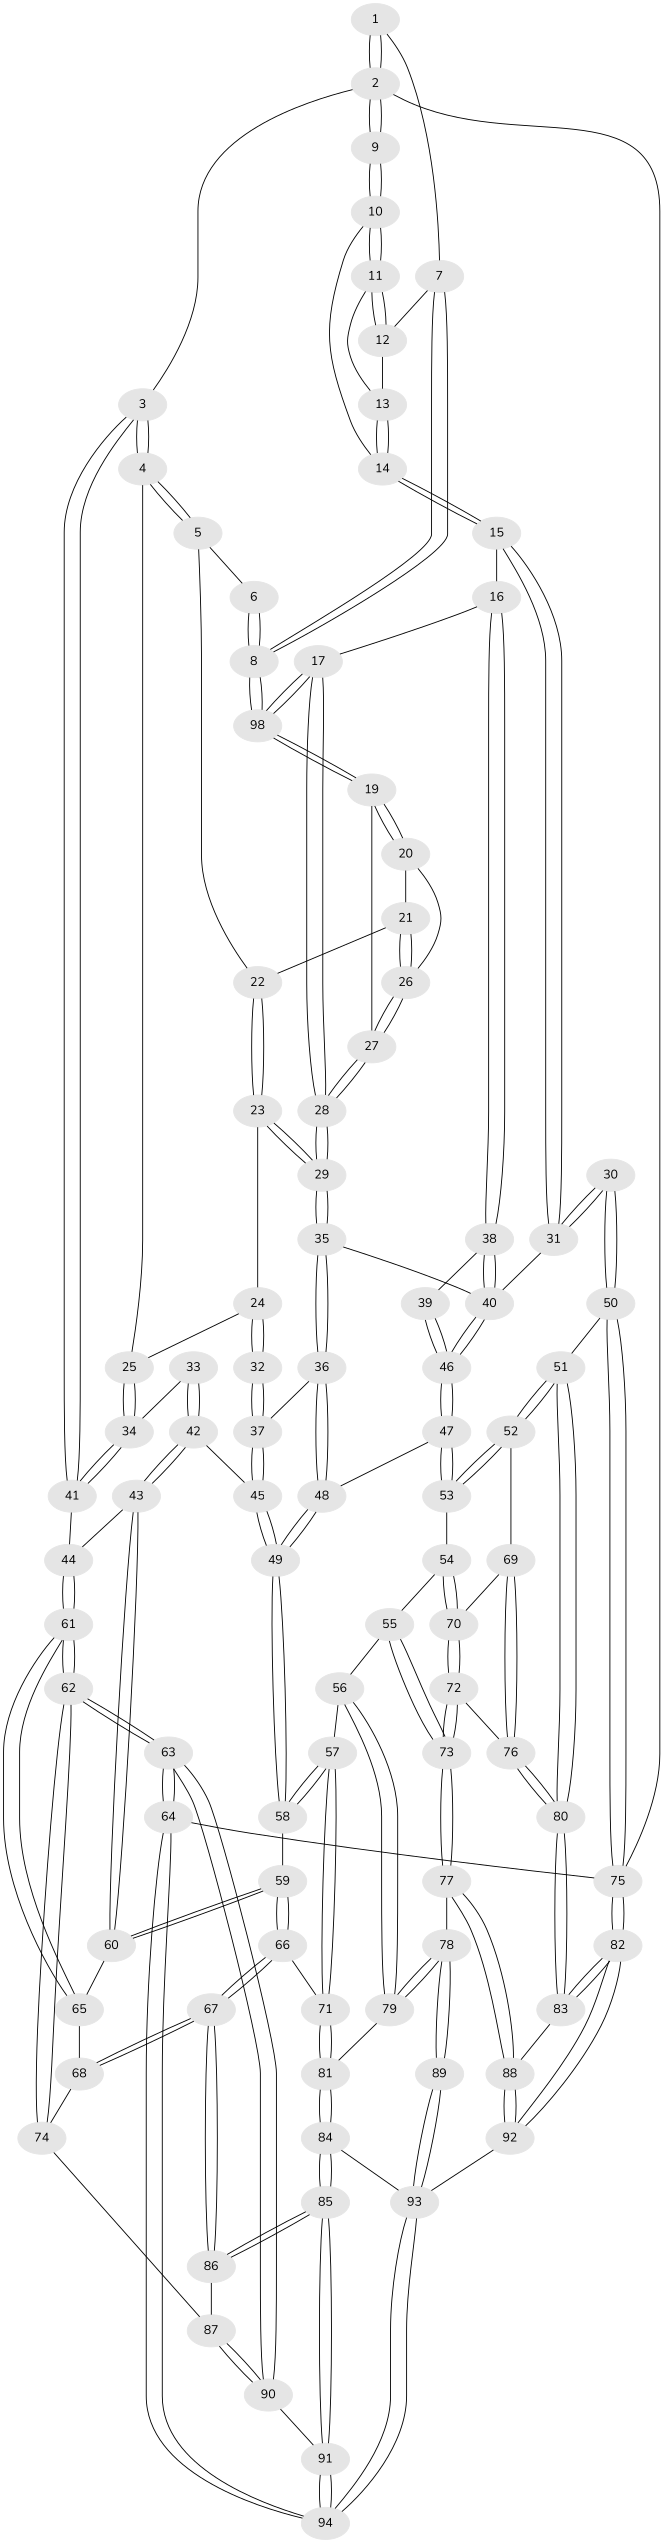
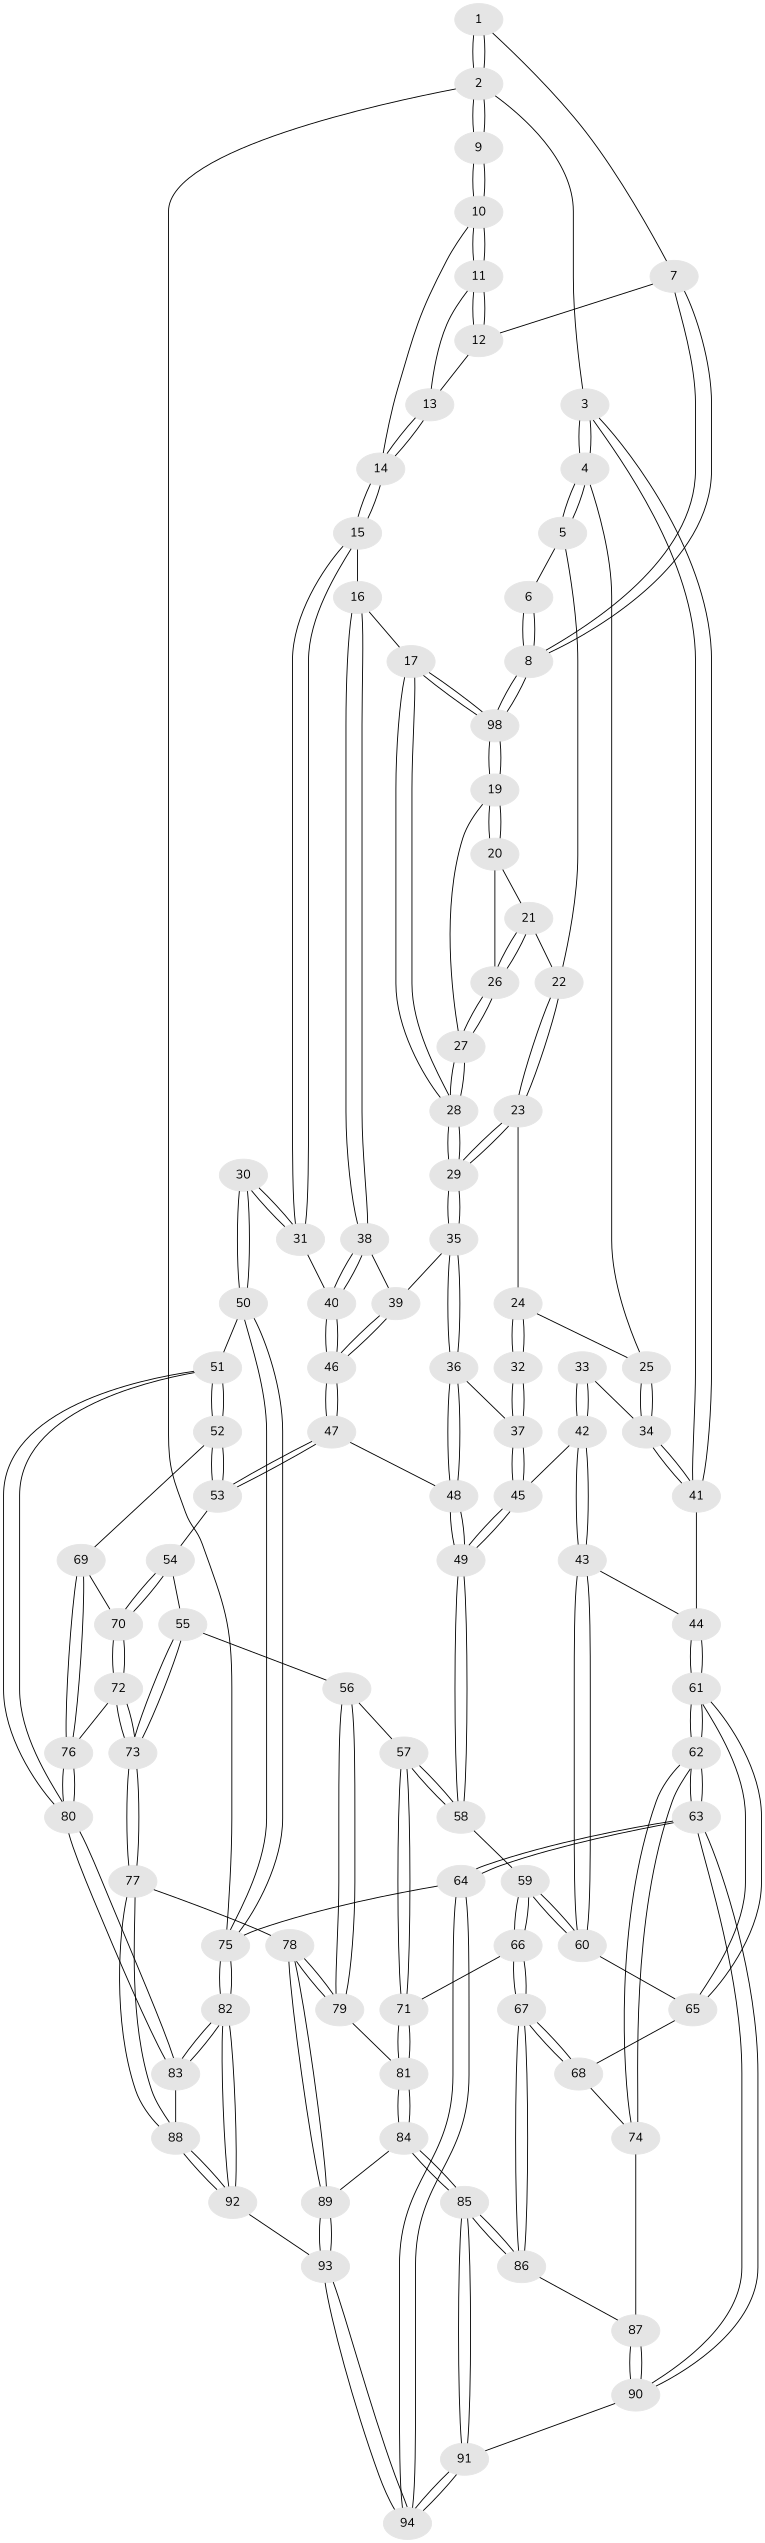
(408, 1269) -> (425, 1272)
(370, 2170) -> (365, 2170)
